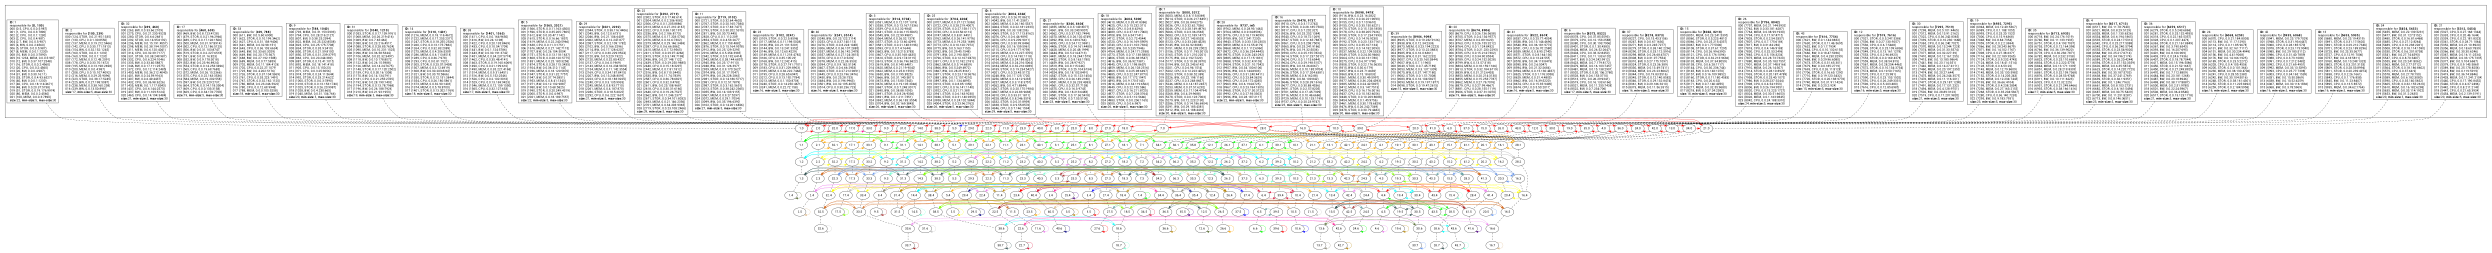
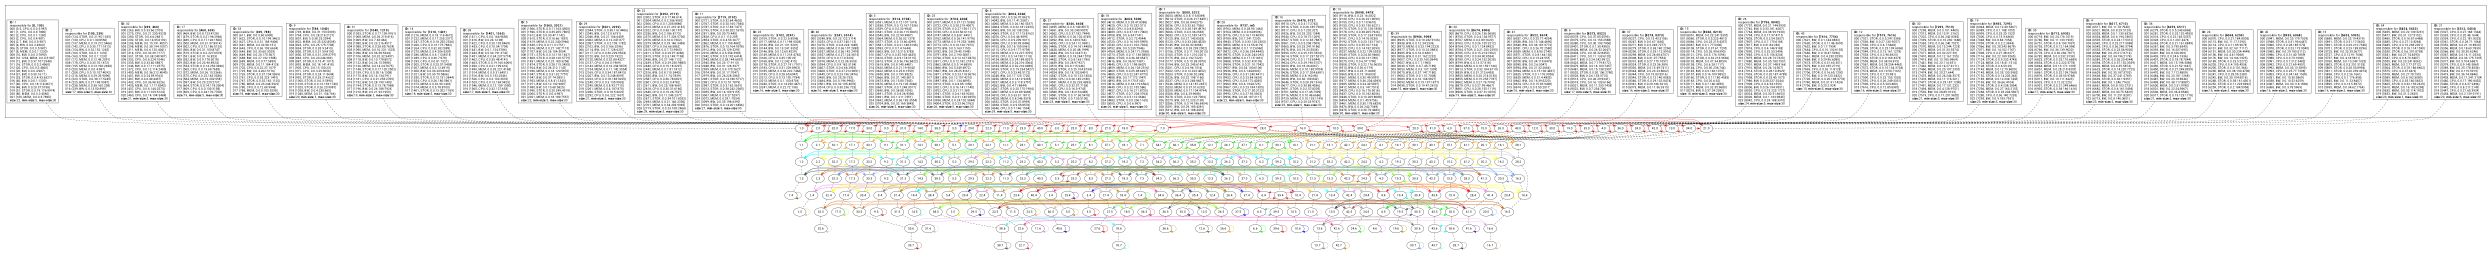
(860, 132) -> (860, 132)
(1419, 204) -> (1419, 200)
